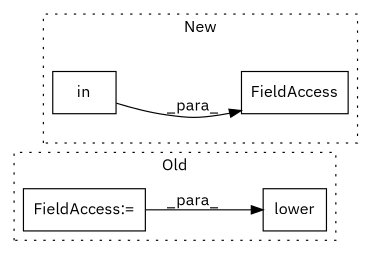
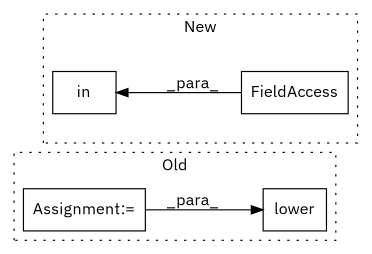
(172, 116) -> (185, 93)
(84, 210) -> (84, 210)
